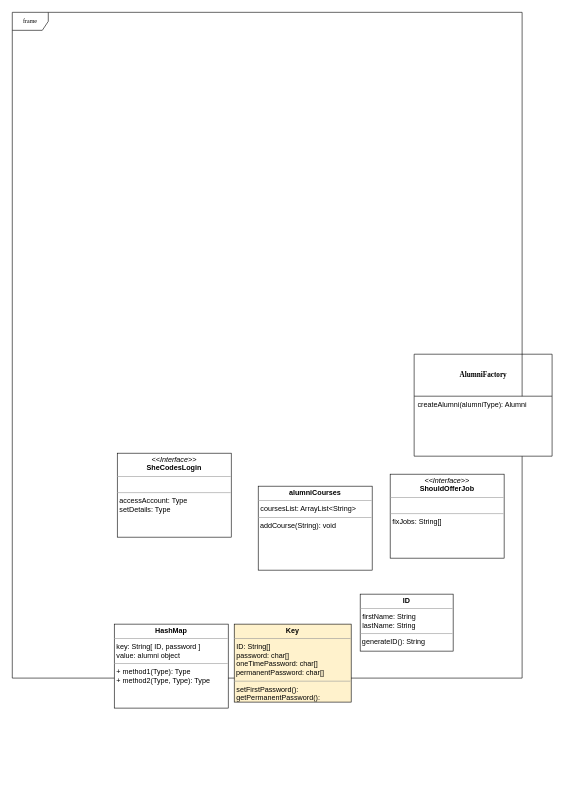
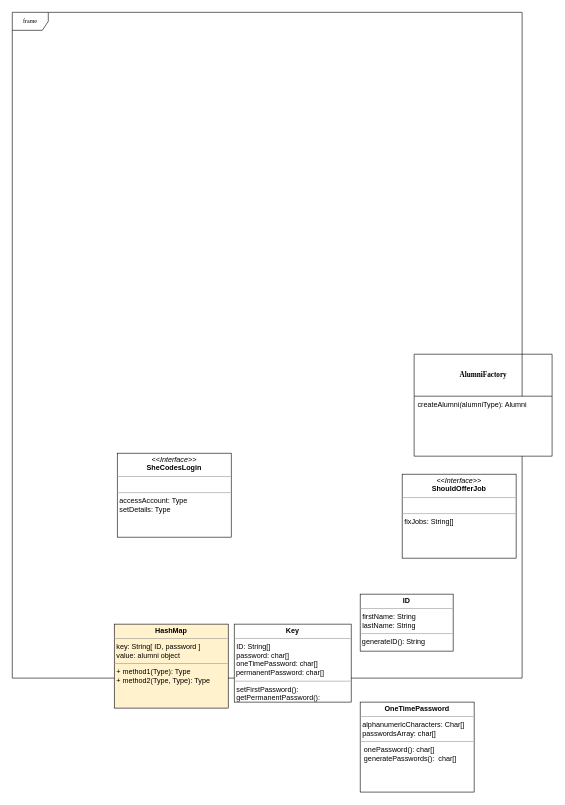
(447, 516) -> (459, 516)
(315, 528) -> none
(293, 663) -> (293, 663)
(171, 666) -> (171, 666)
none -> (417, 747)
